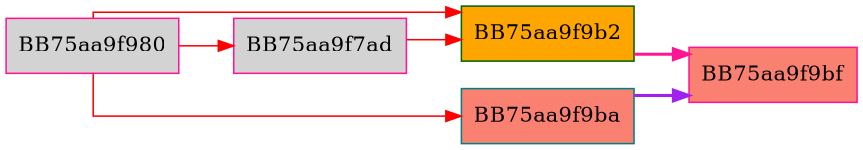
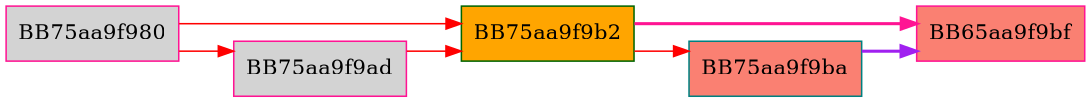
(320, 46) -> (320, 69)
(773, 75) -> (1001, 34)
(248, 116) -> (654, 51)
